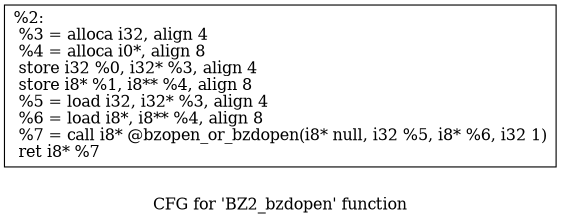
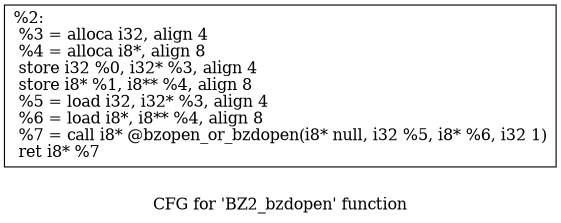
(109, 52) -> (109, 52)
